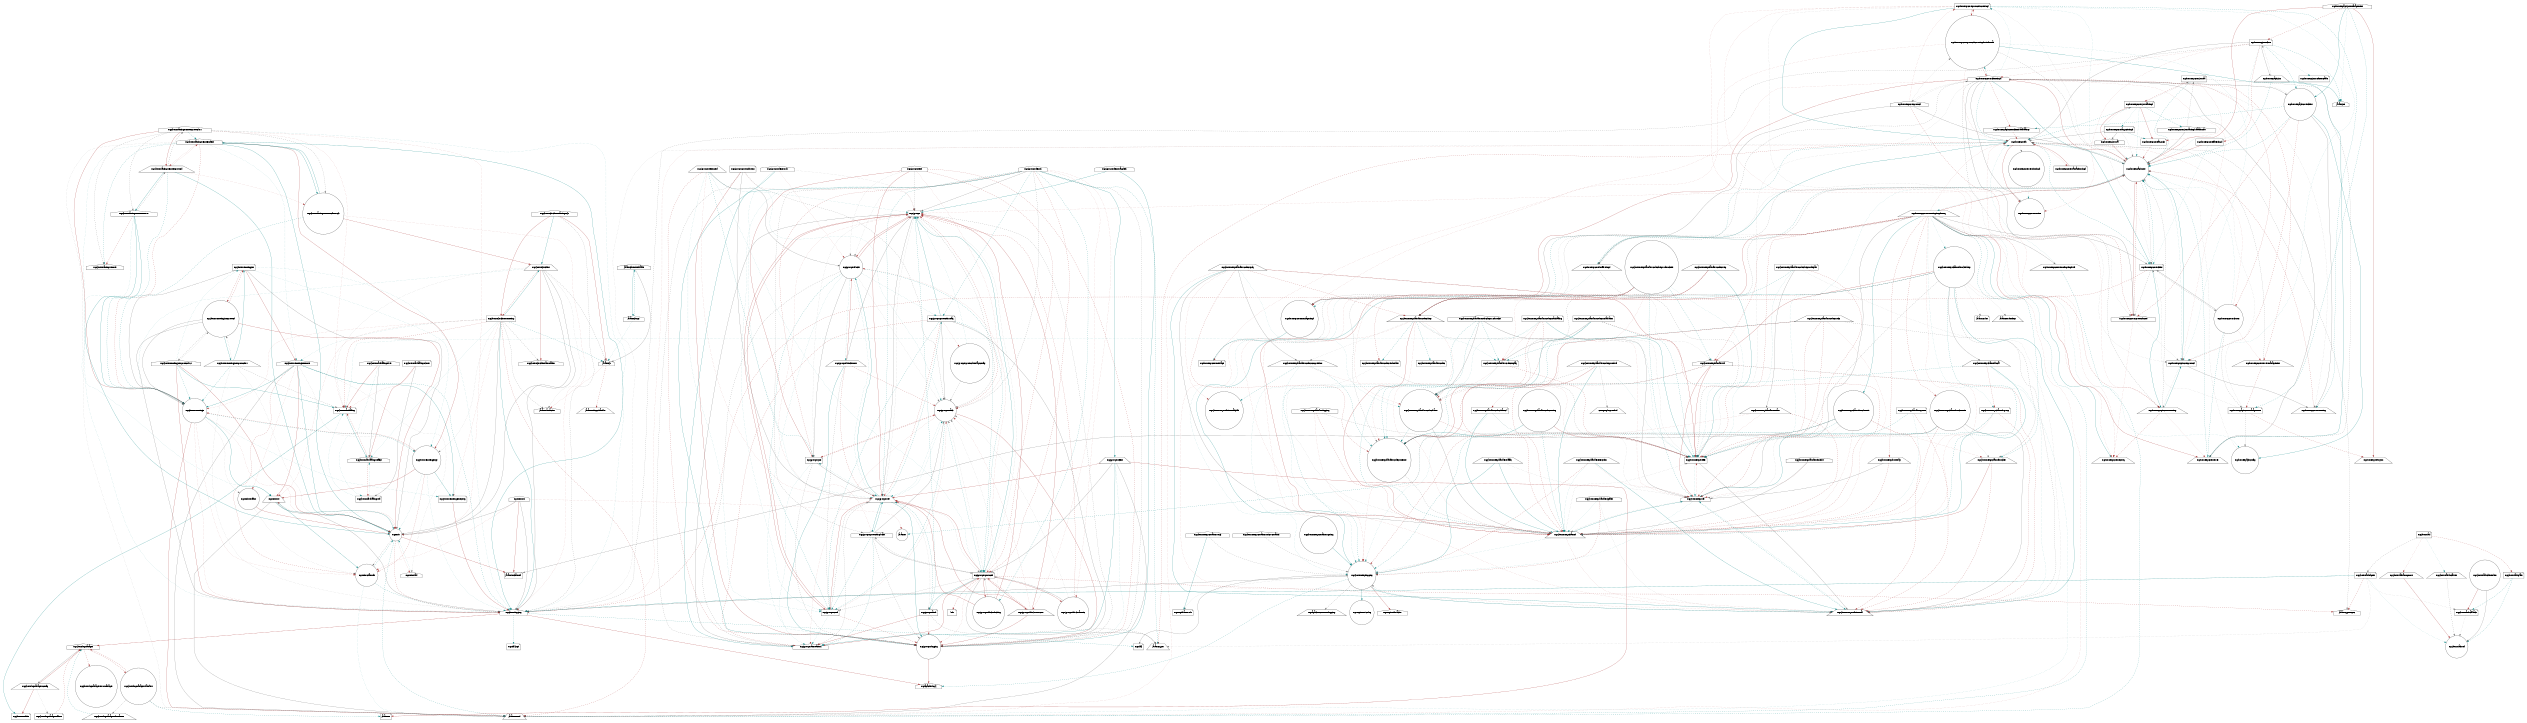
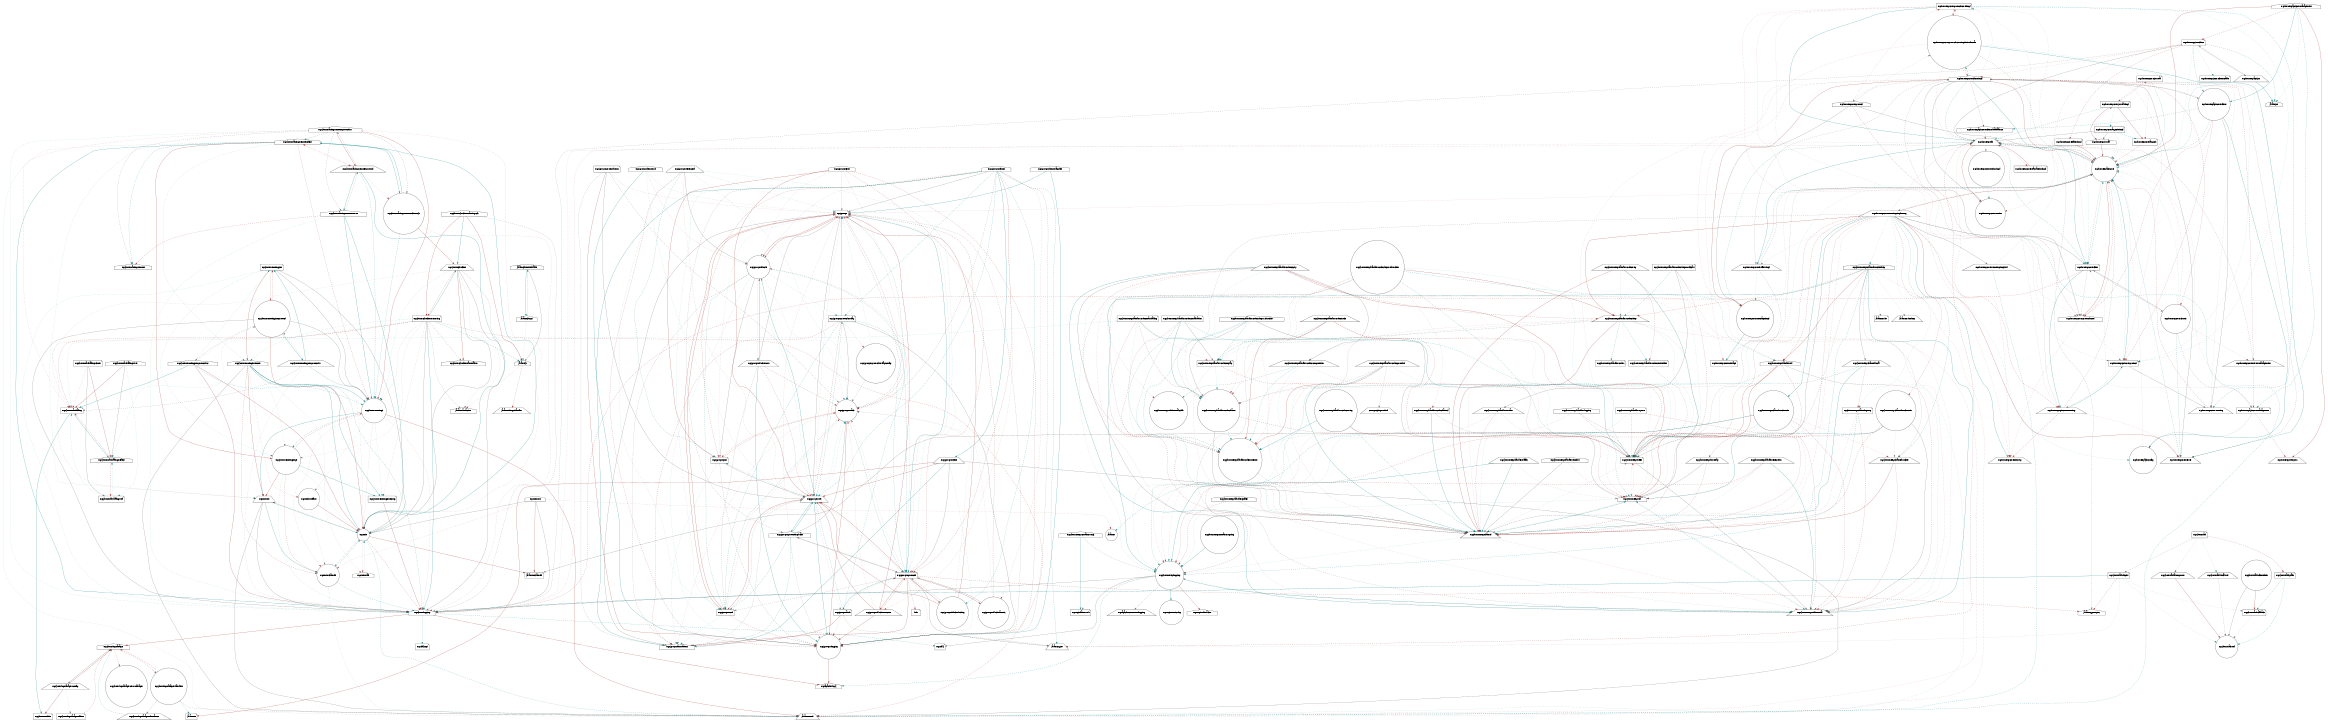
(2186, 130) -> none
(1954, 267) -> (1869, 267)
(1261, 535) -> none
